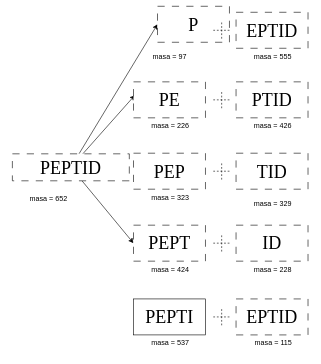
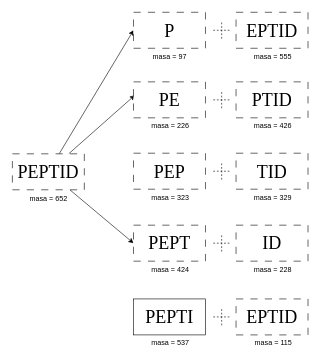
(194, 24) -> (170, 30)
(71, 167) -> (48, 172)
(273, 203) -> (273, 197)
